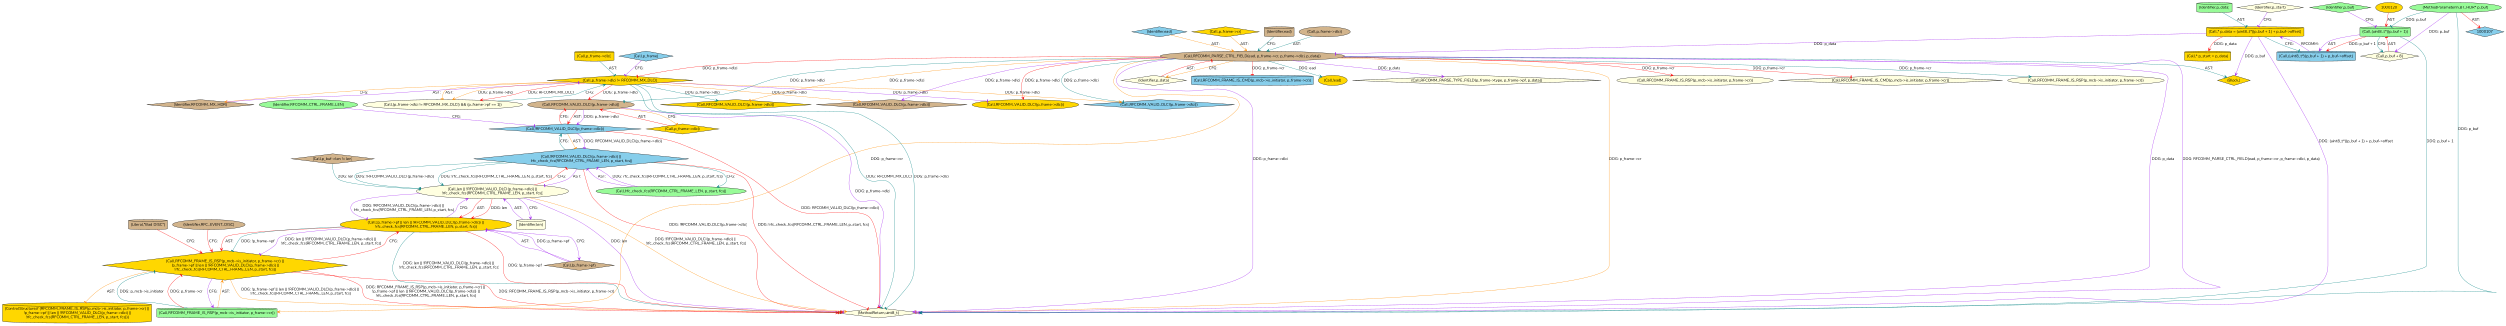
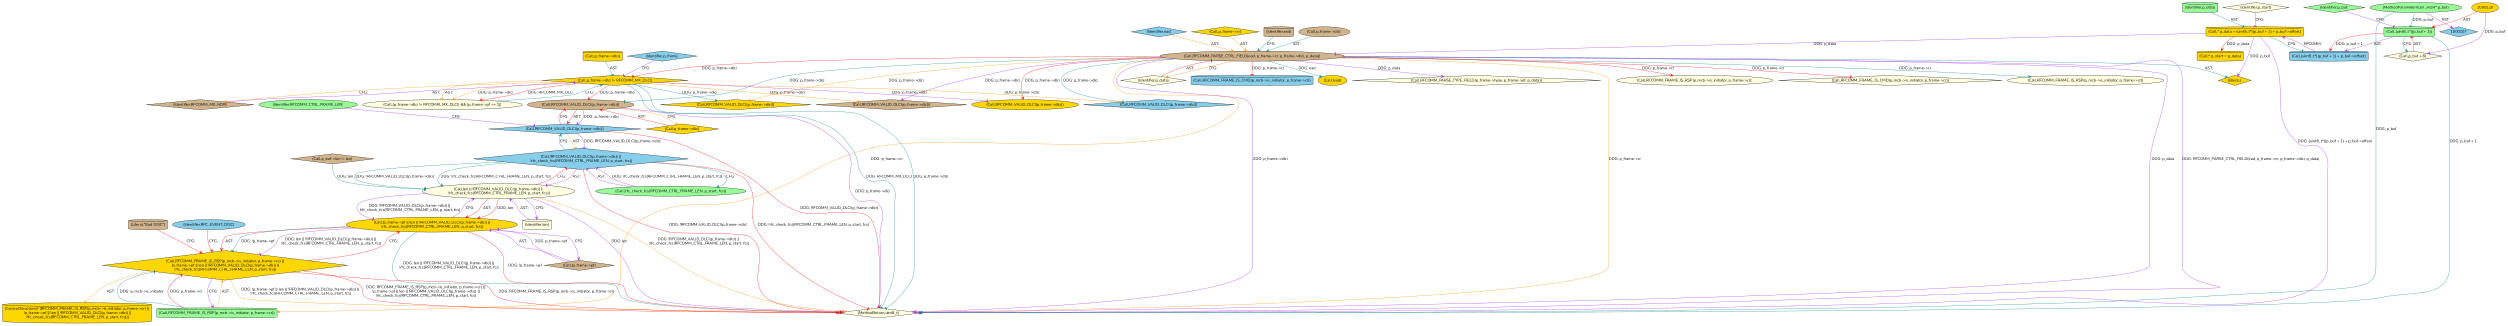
(2470, 19) -> (2438, 19)
(2423, 31) -> (2468, 44)
(646, 56) -> (662, 56)
(209, 225) -> (209, 225)
